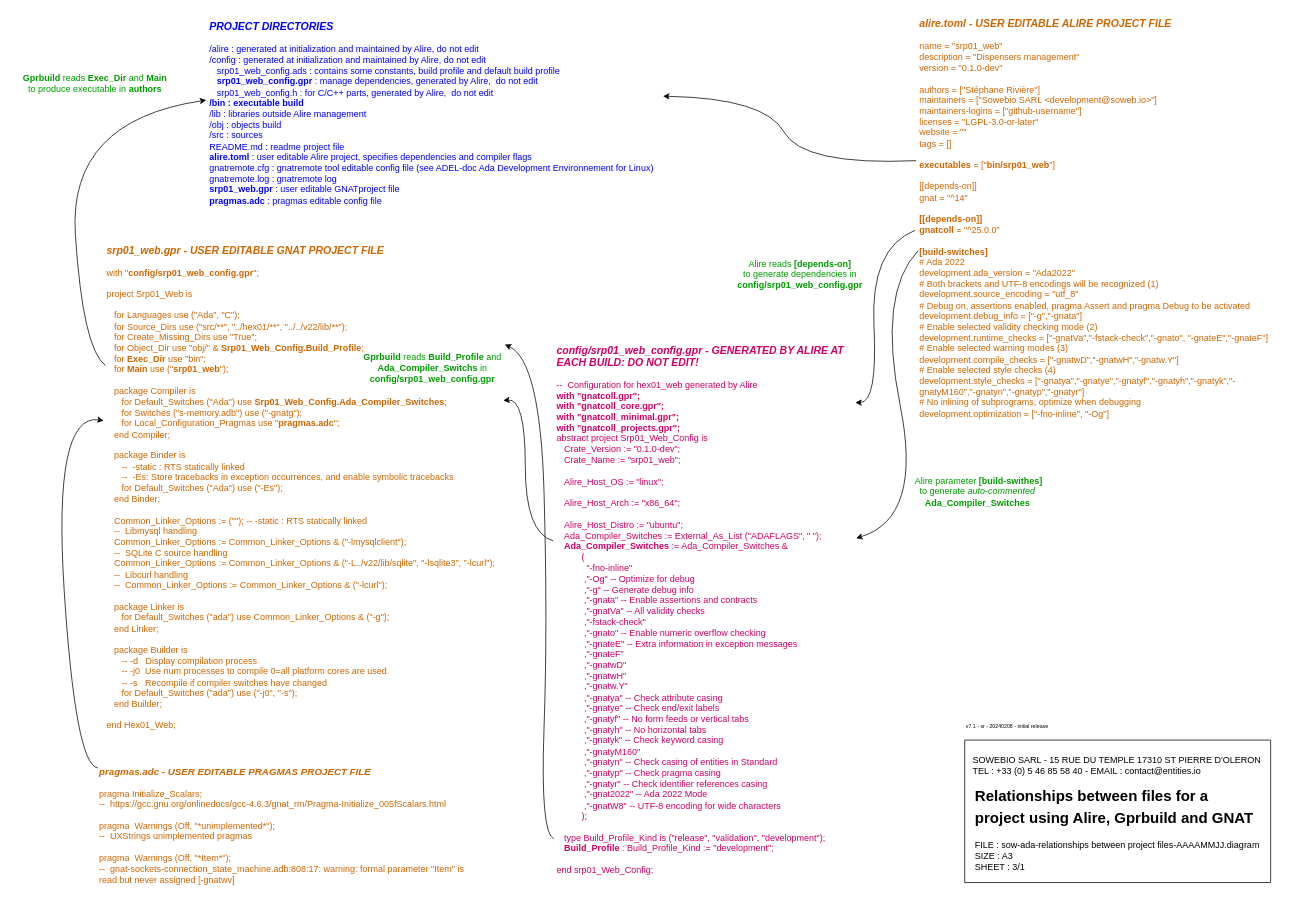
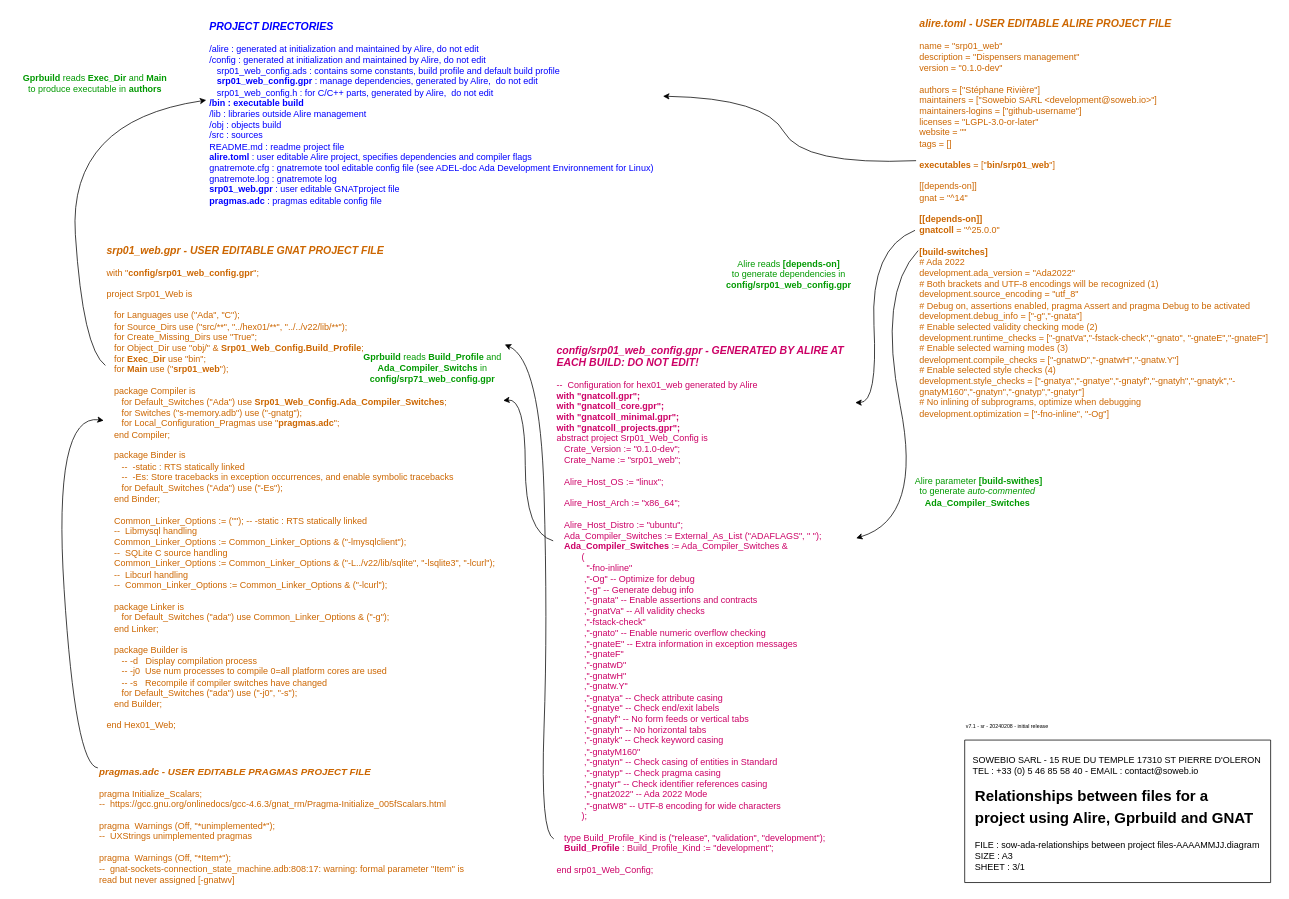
(800, 274) -> (789, 274)
(433, 368) -> (433, 368)
(1101, 765) -> (1101, 765)
